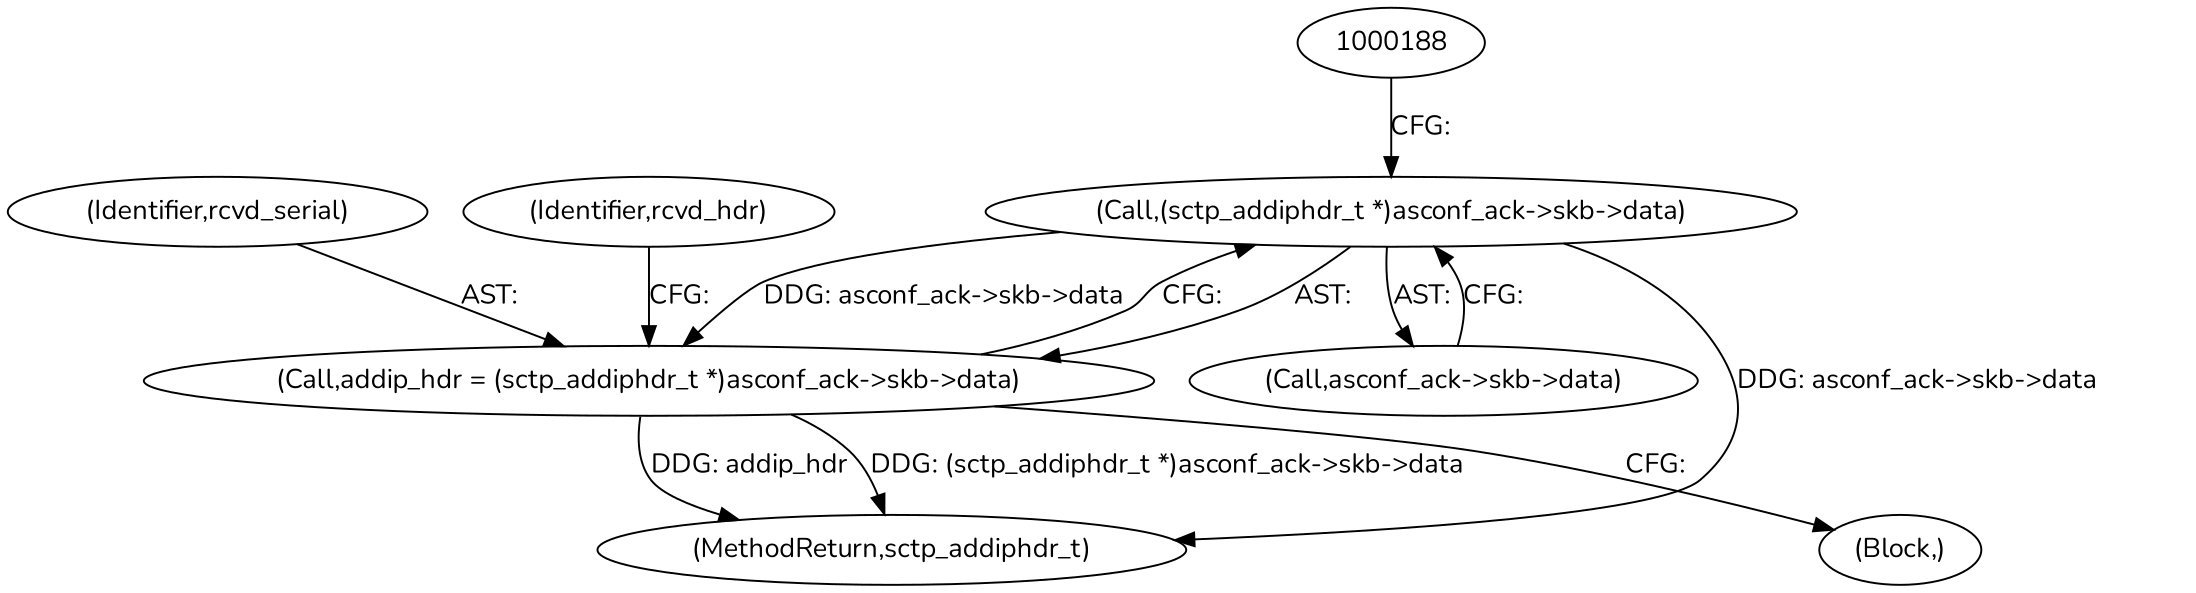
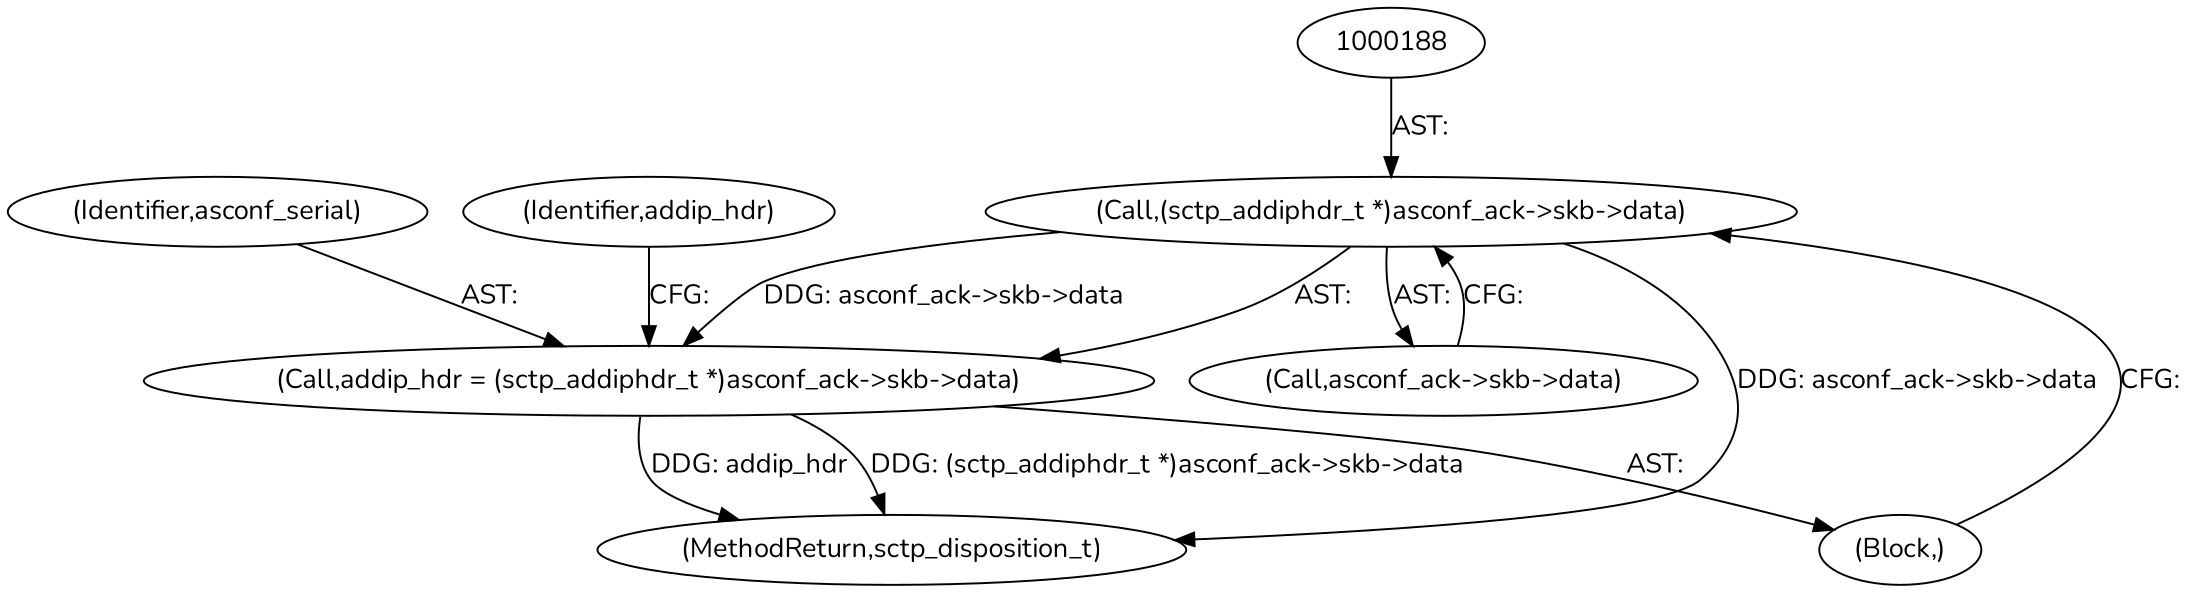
(1424, 127) -> (1424, 127)
(218, 212) -> (218, 212)
(649, 212) -> (649, 212)
(1115, 315) -> (2053, 308)
(1659, 465) -> (1659, 465)
(892, 550) -> (892, 550)
